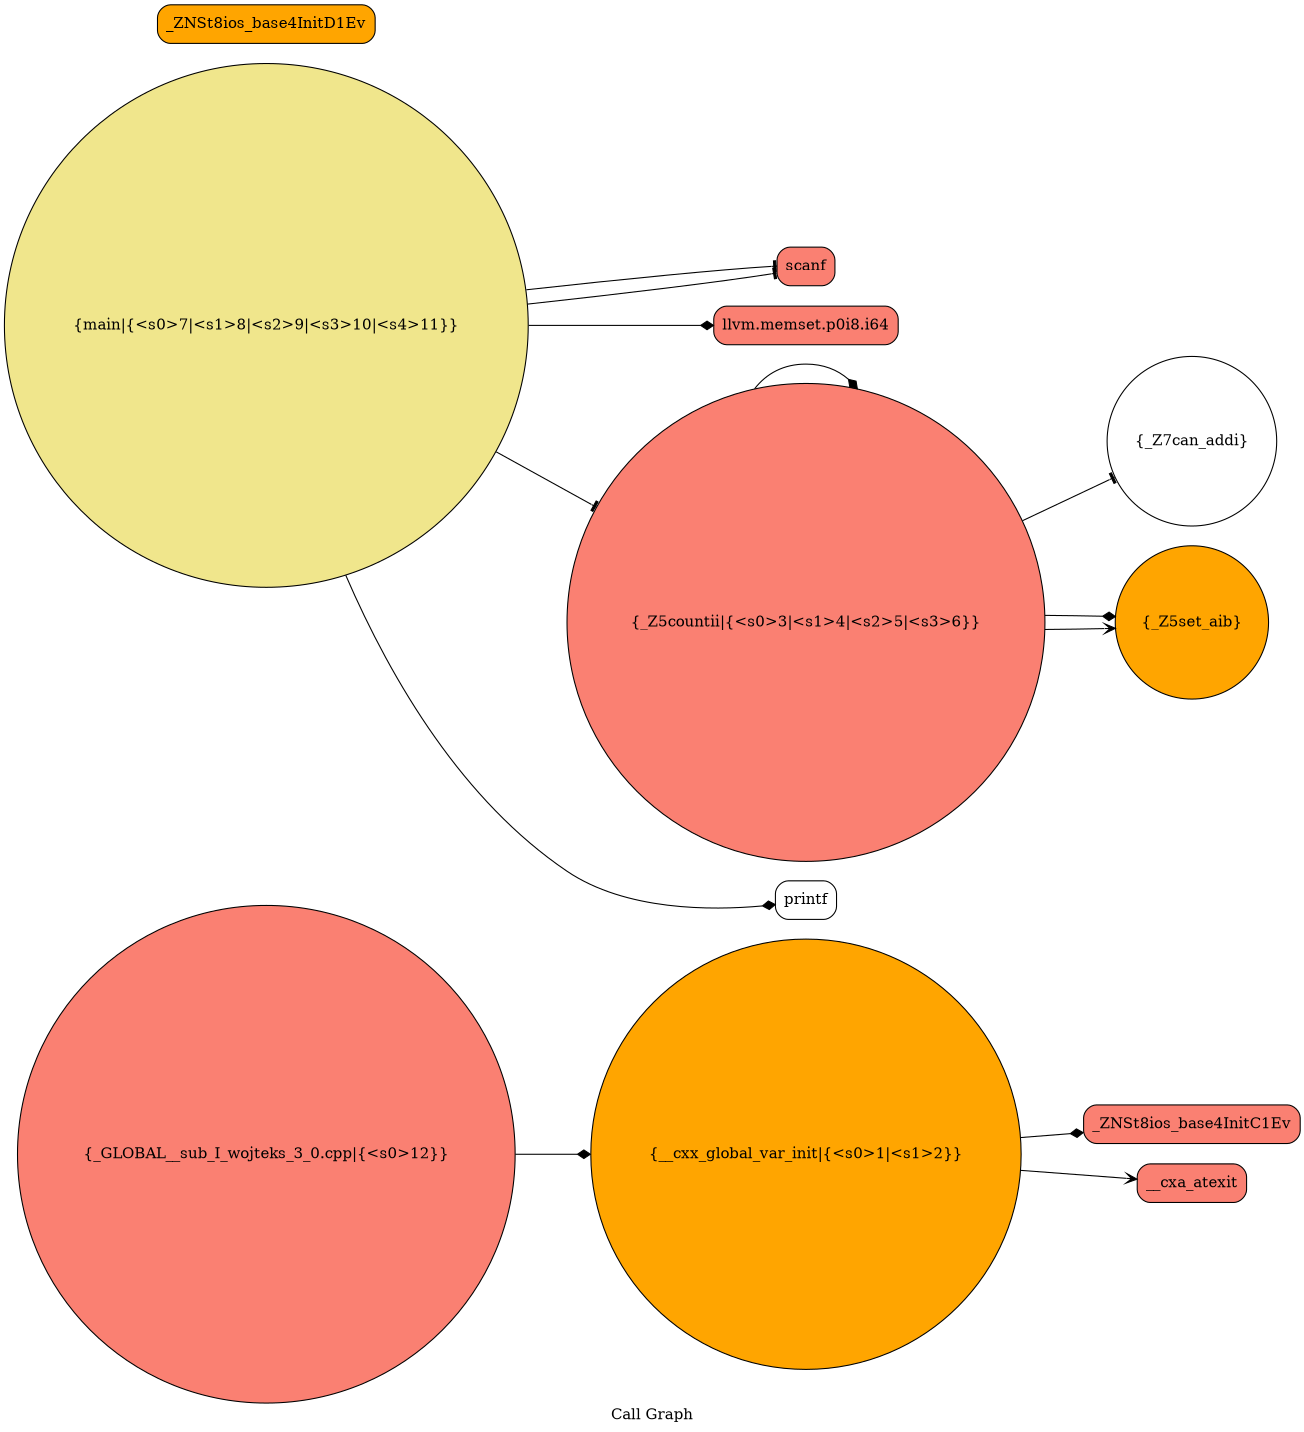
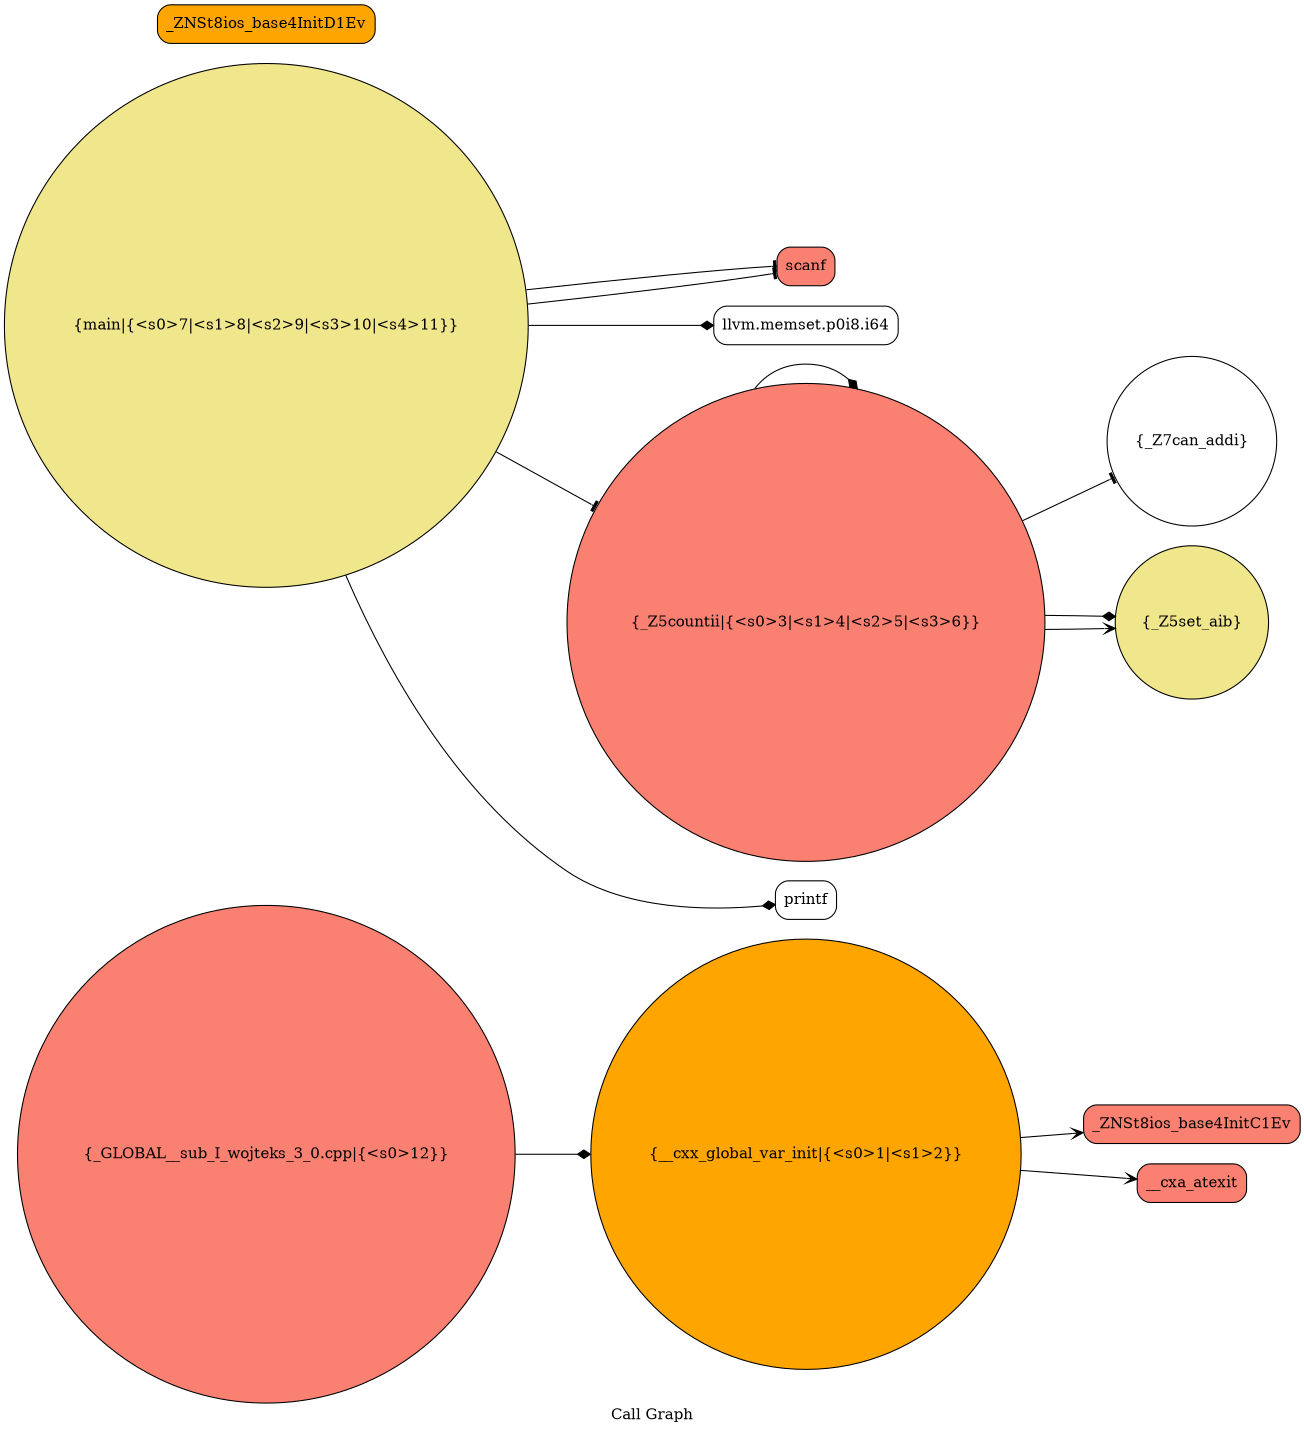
(806, 325) -> (806, 325)
(1192, 622) -> (1192, 622)
(1045, 1136) -> (1047, 1135)
